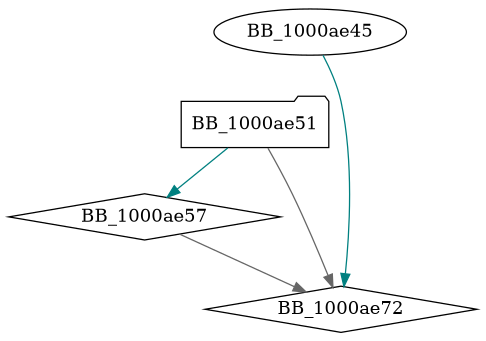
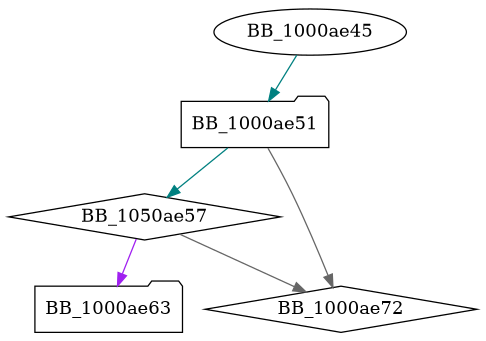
(349, 163) -> (286, 73)
(145, 217) -> (145, 217)
none -> (109, 309)
